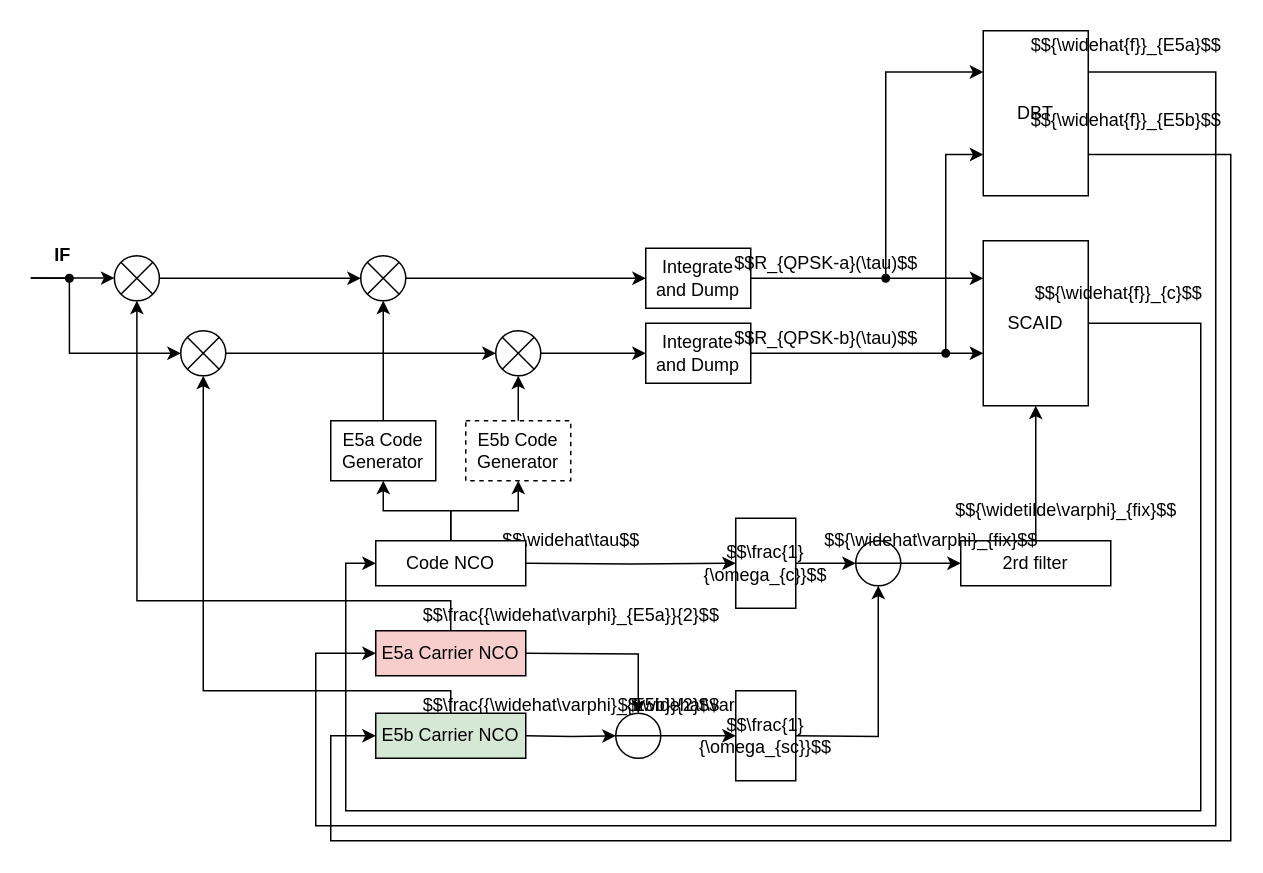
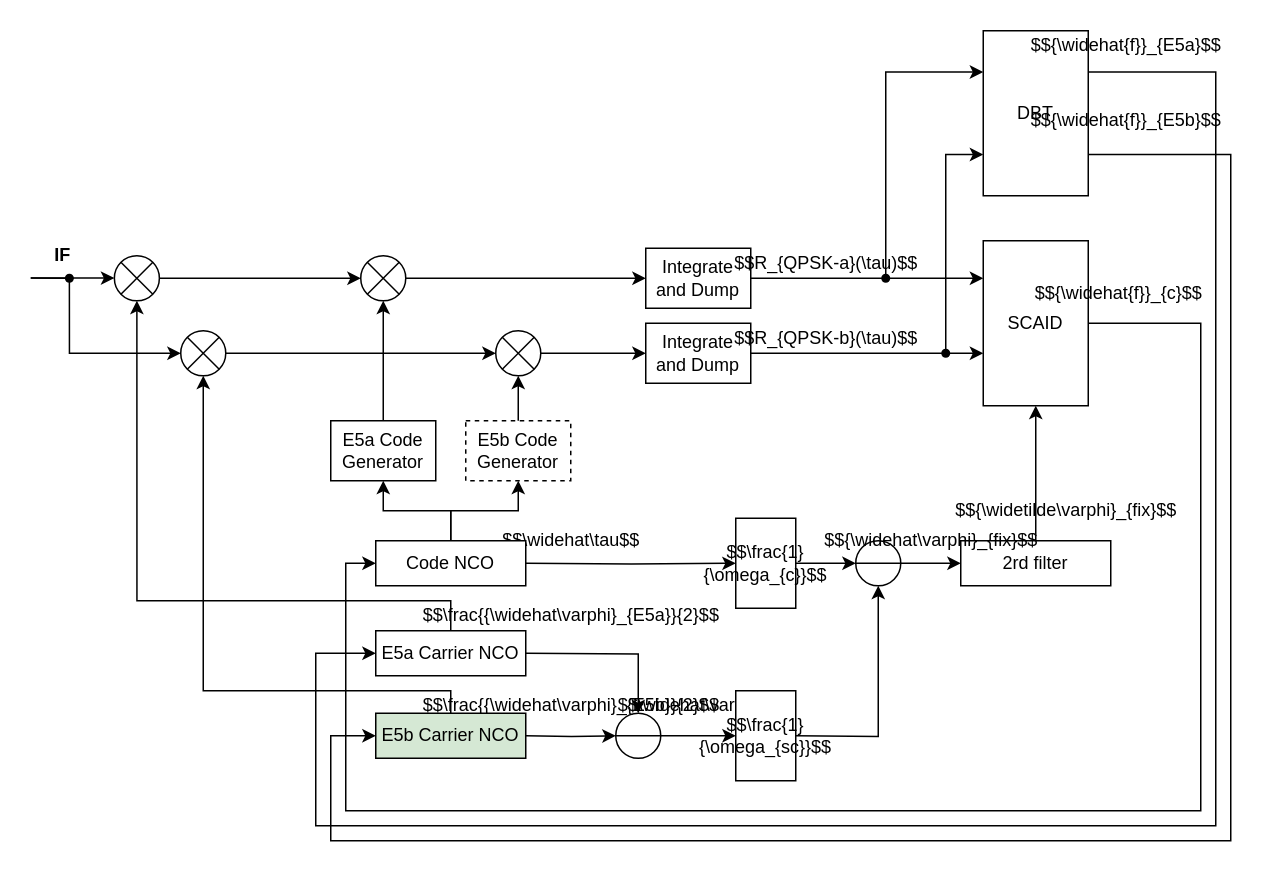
(451, 653) -> (451, 653)
